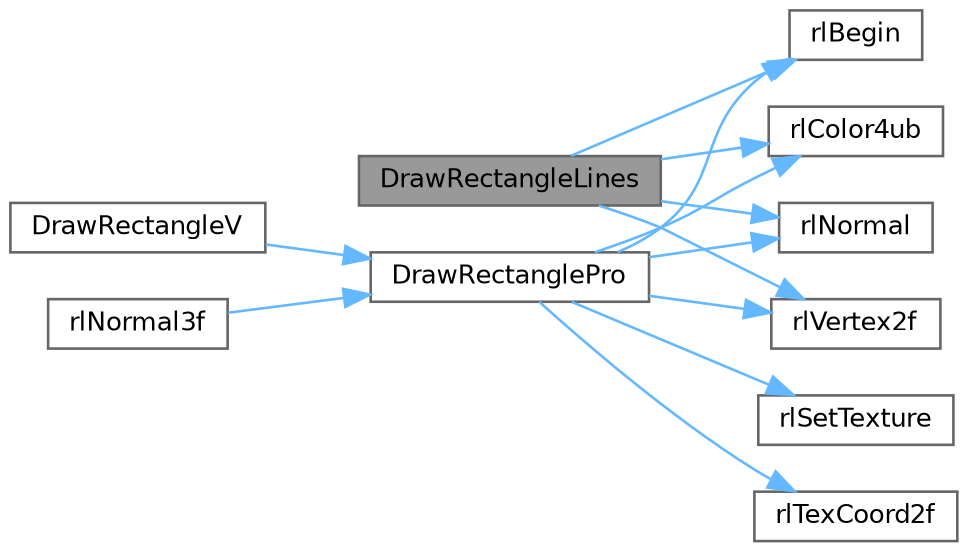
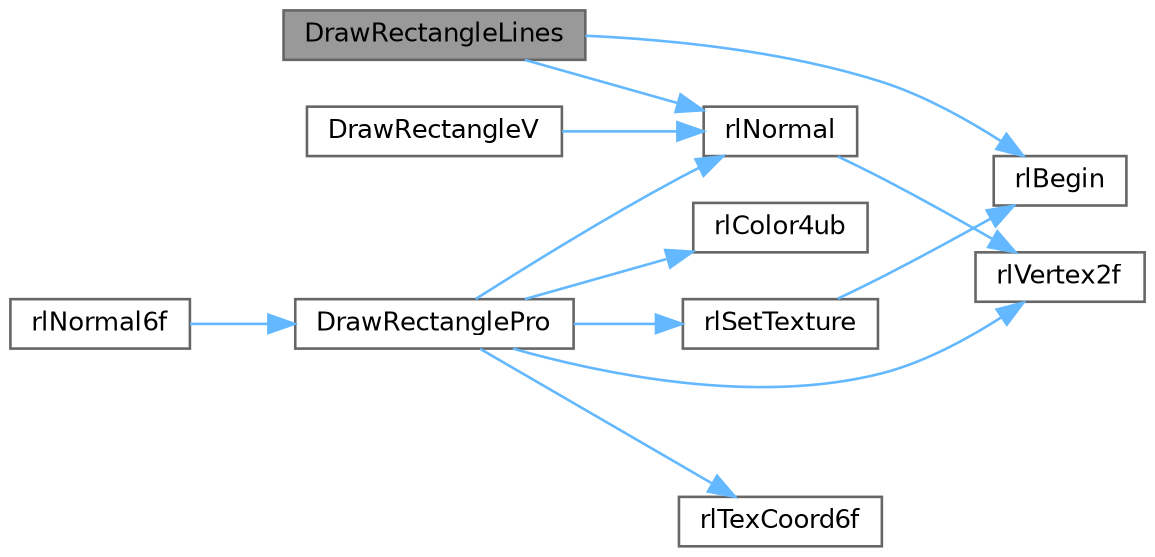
(691, 155) -> none
(703, 172) -> (915, 260)
(305, 250) -> (619, 131)
(731, 263) -> (916, 196)
(138, 324) -> (100, 324)
(856, 516) -> (780, 522)
